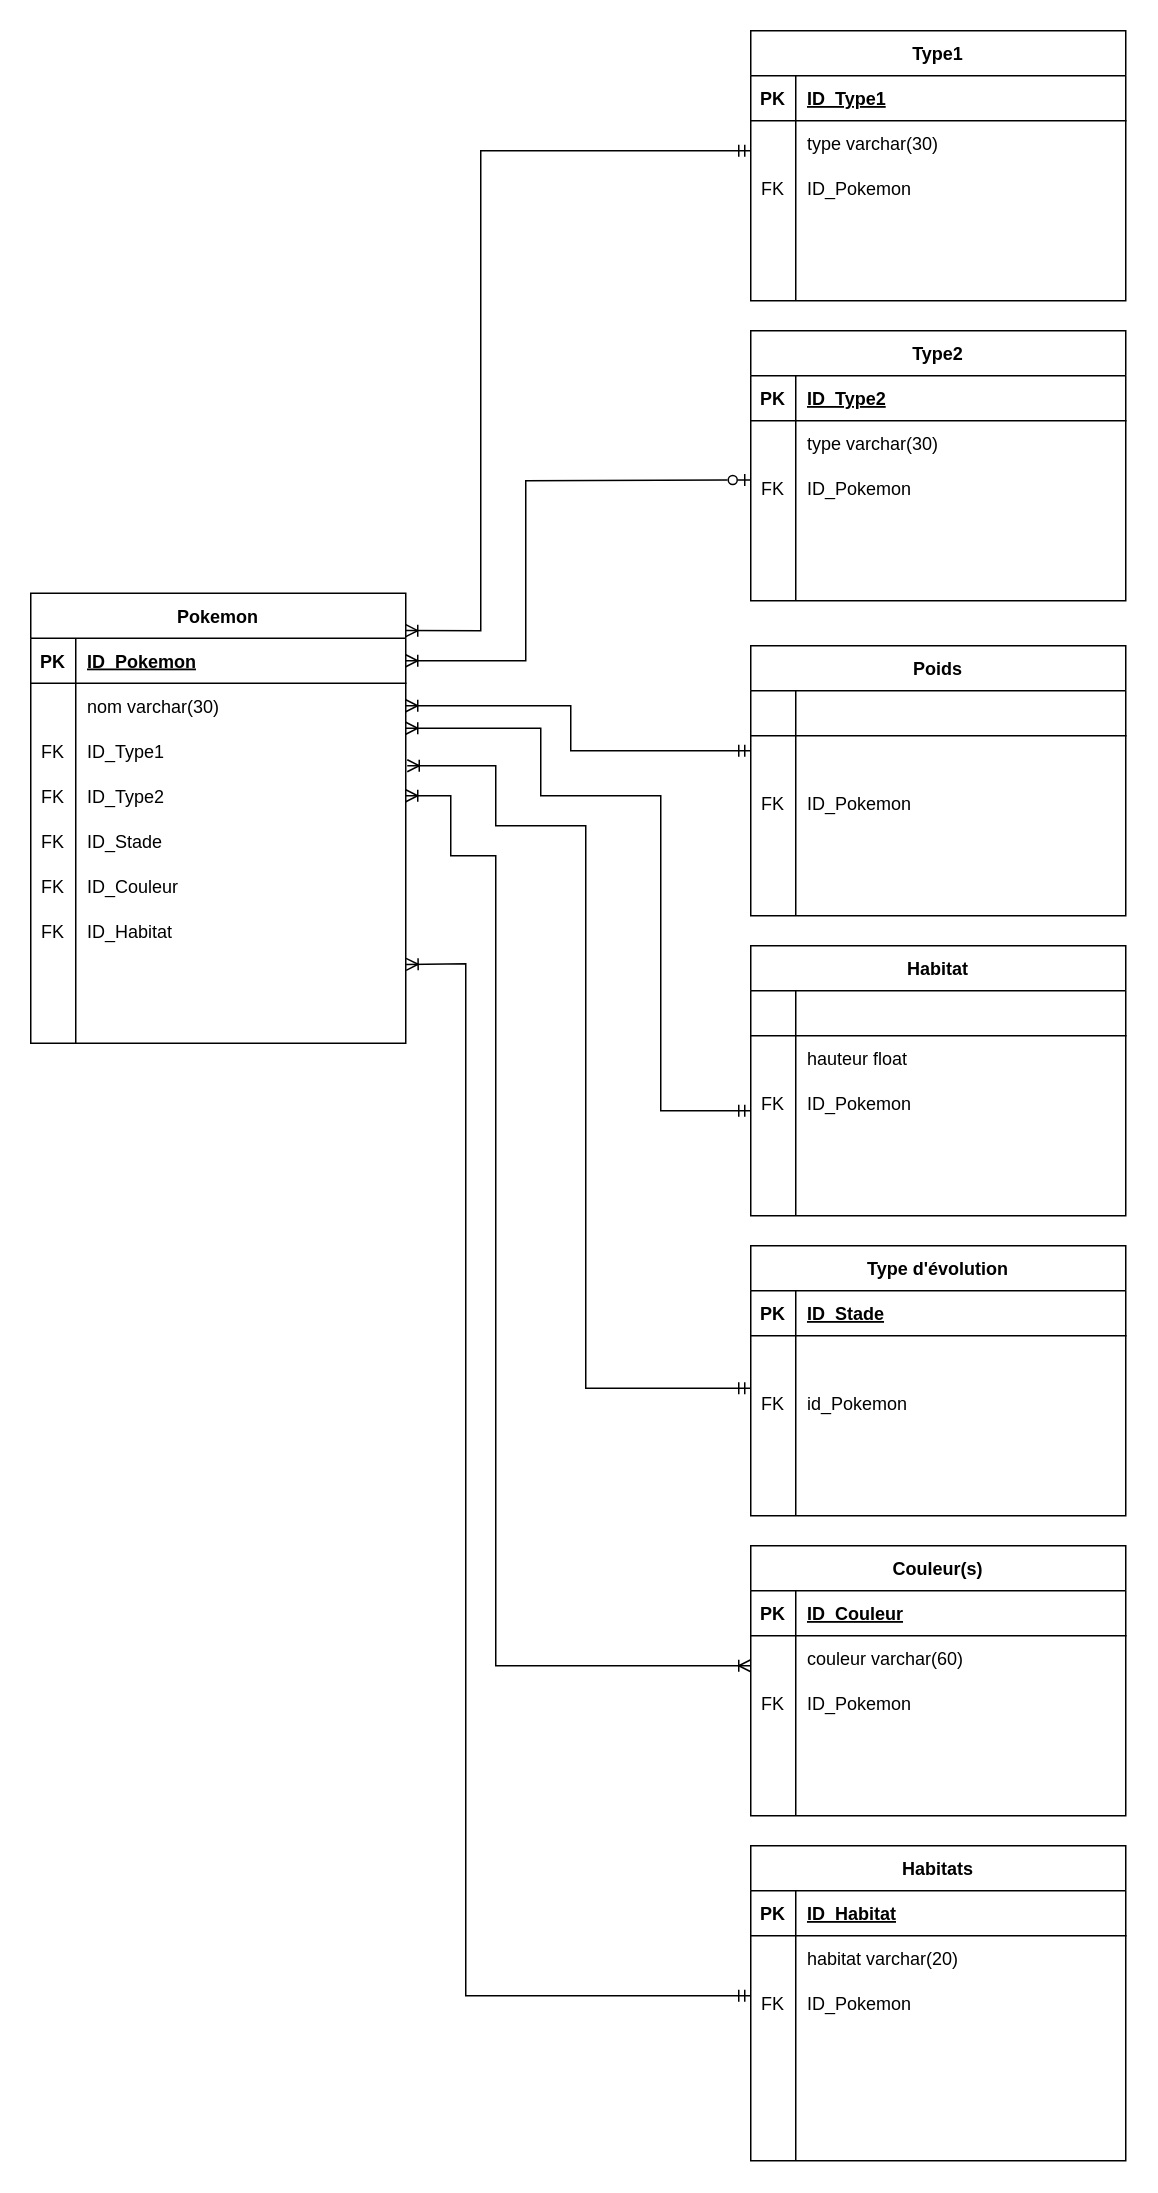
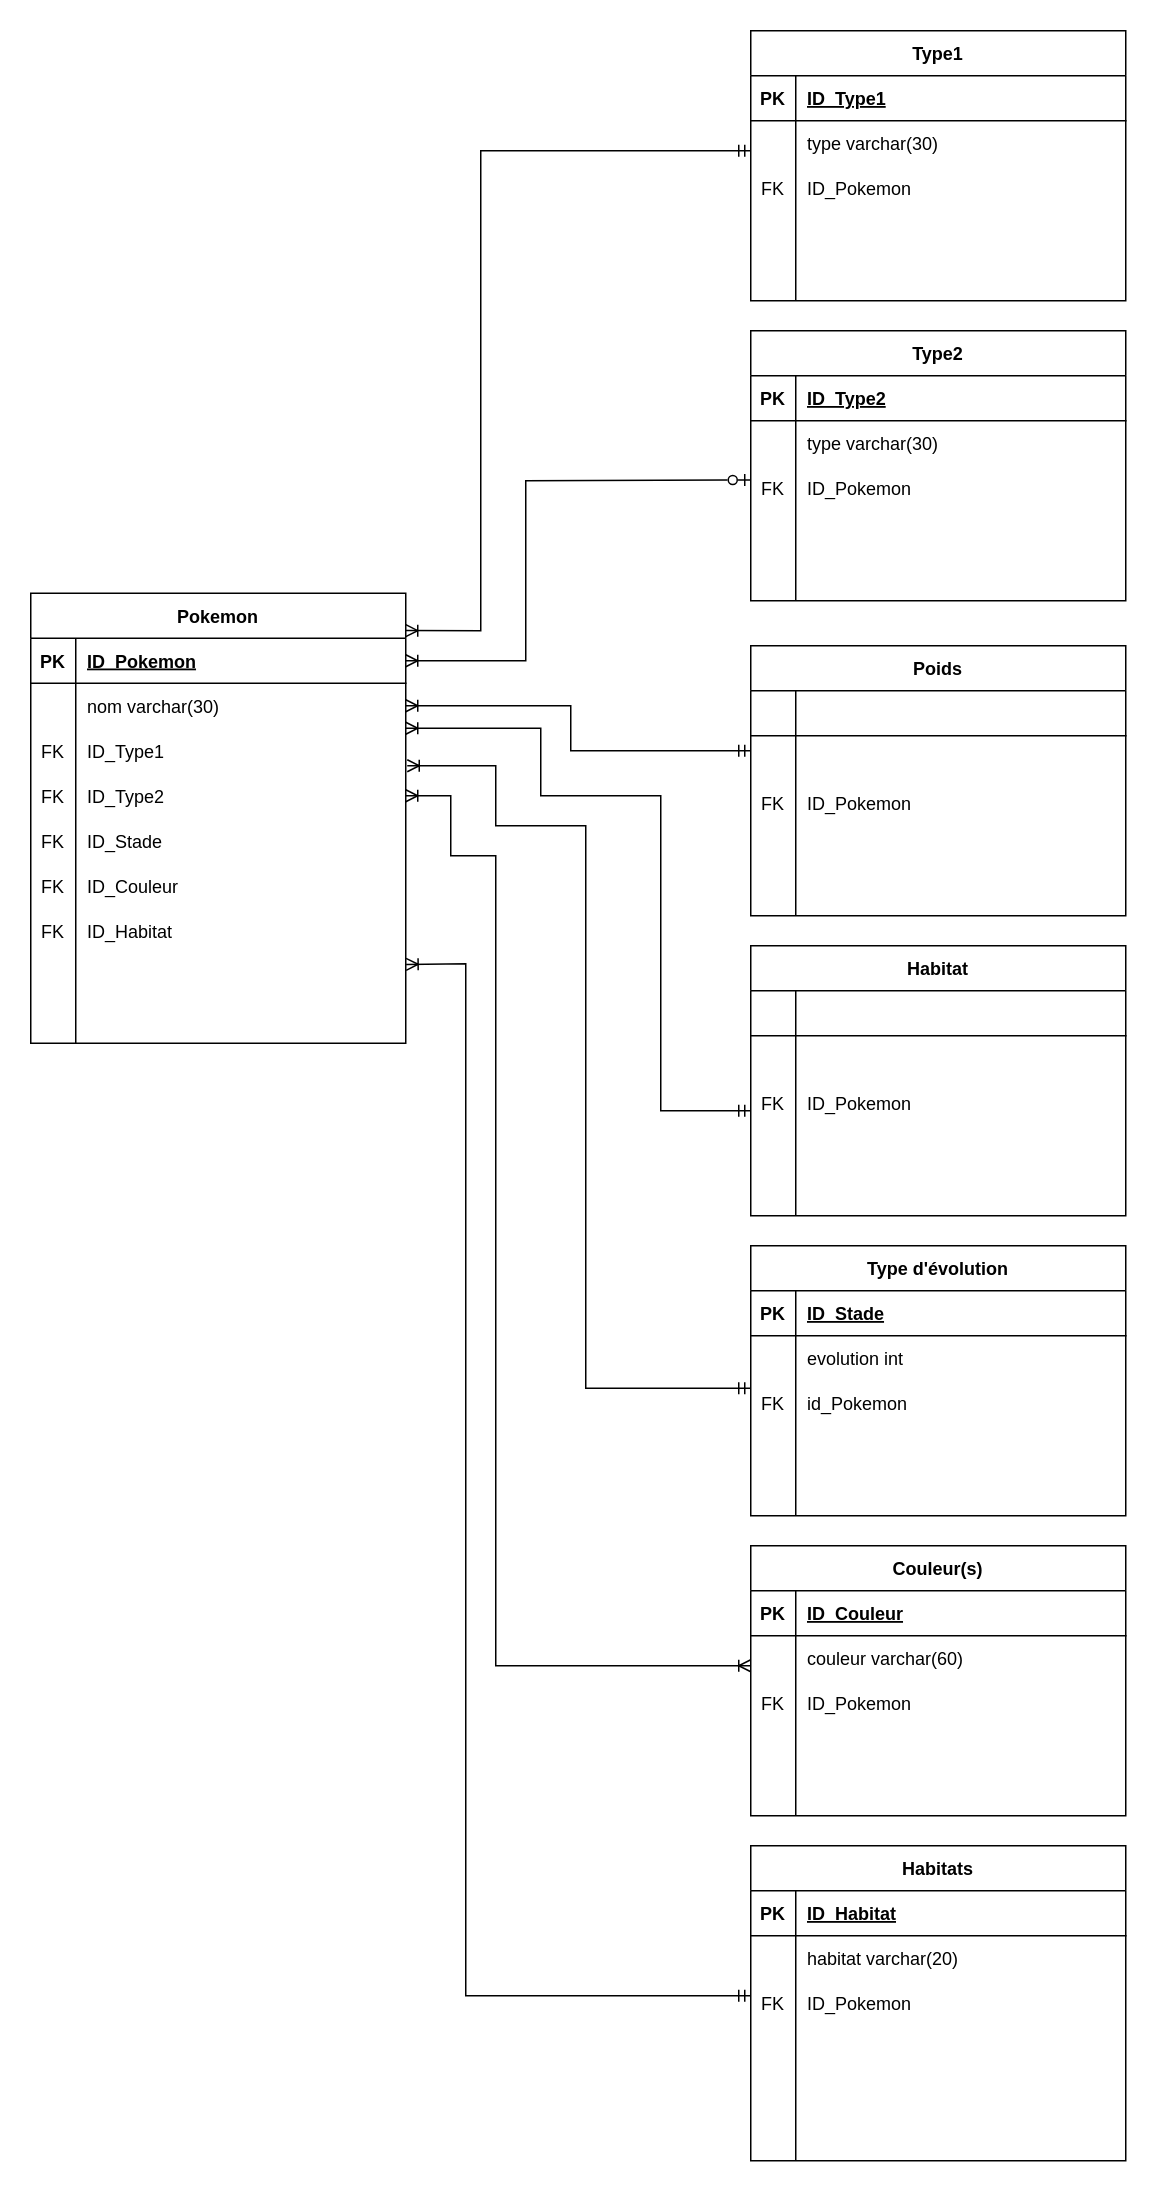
(961, 1058) -> none
none -> (961, 1358)
